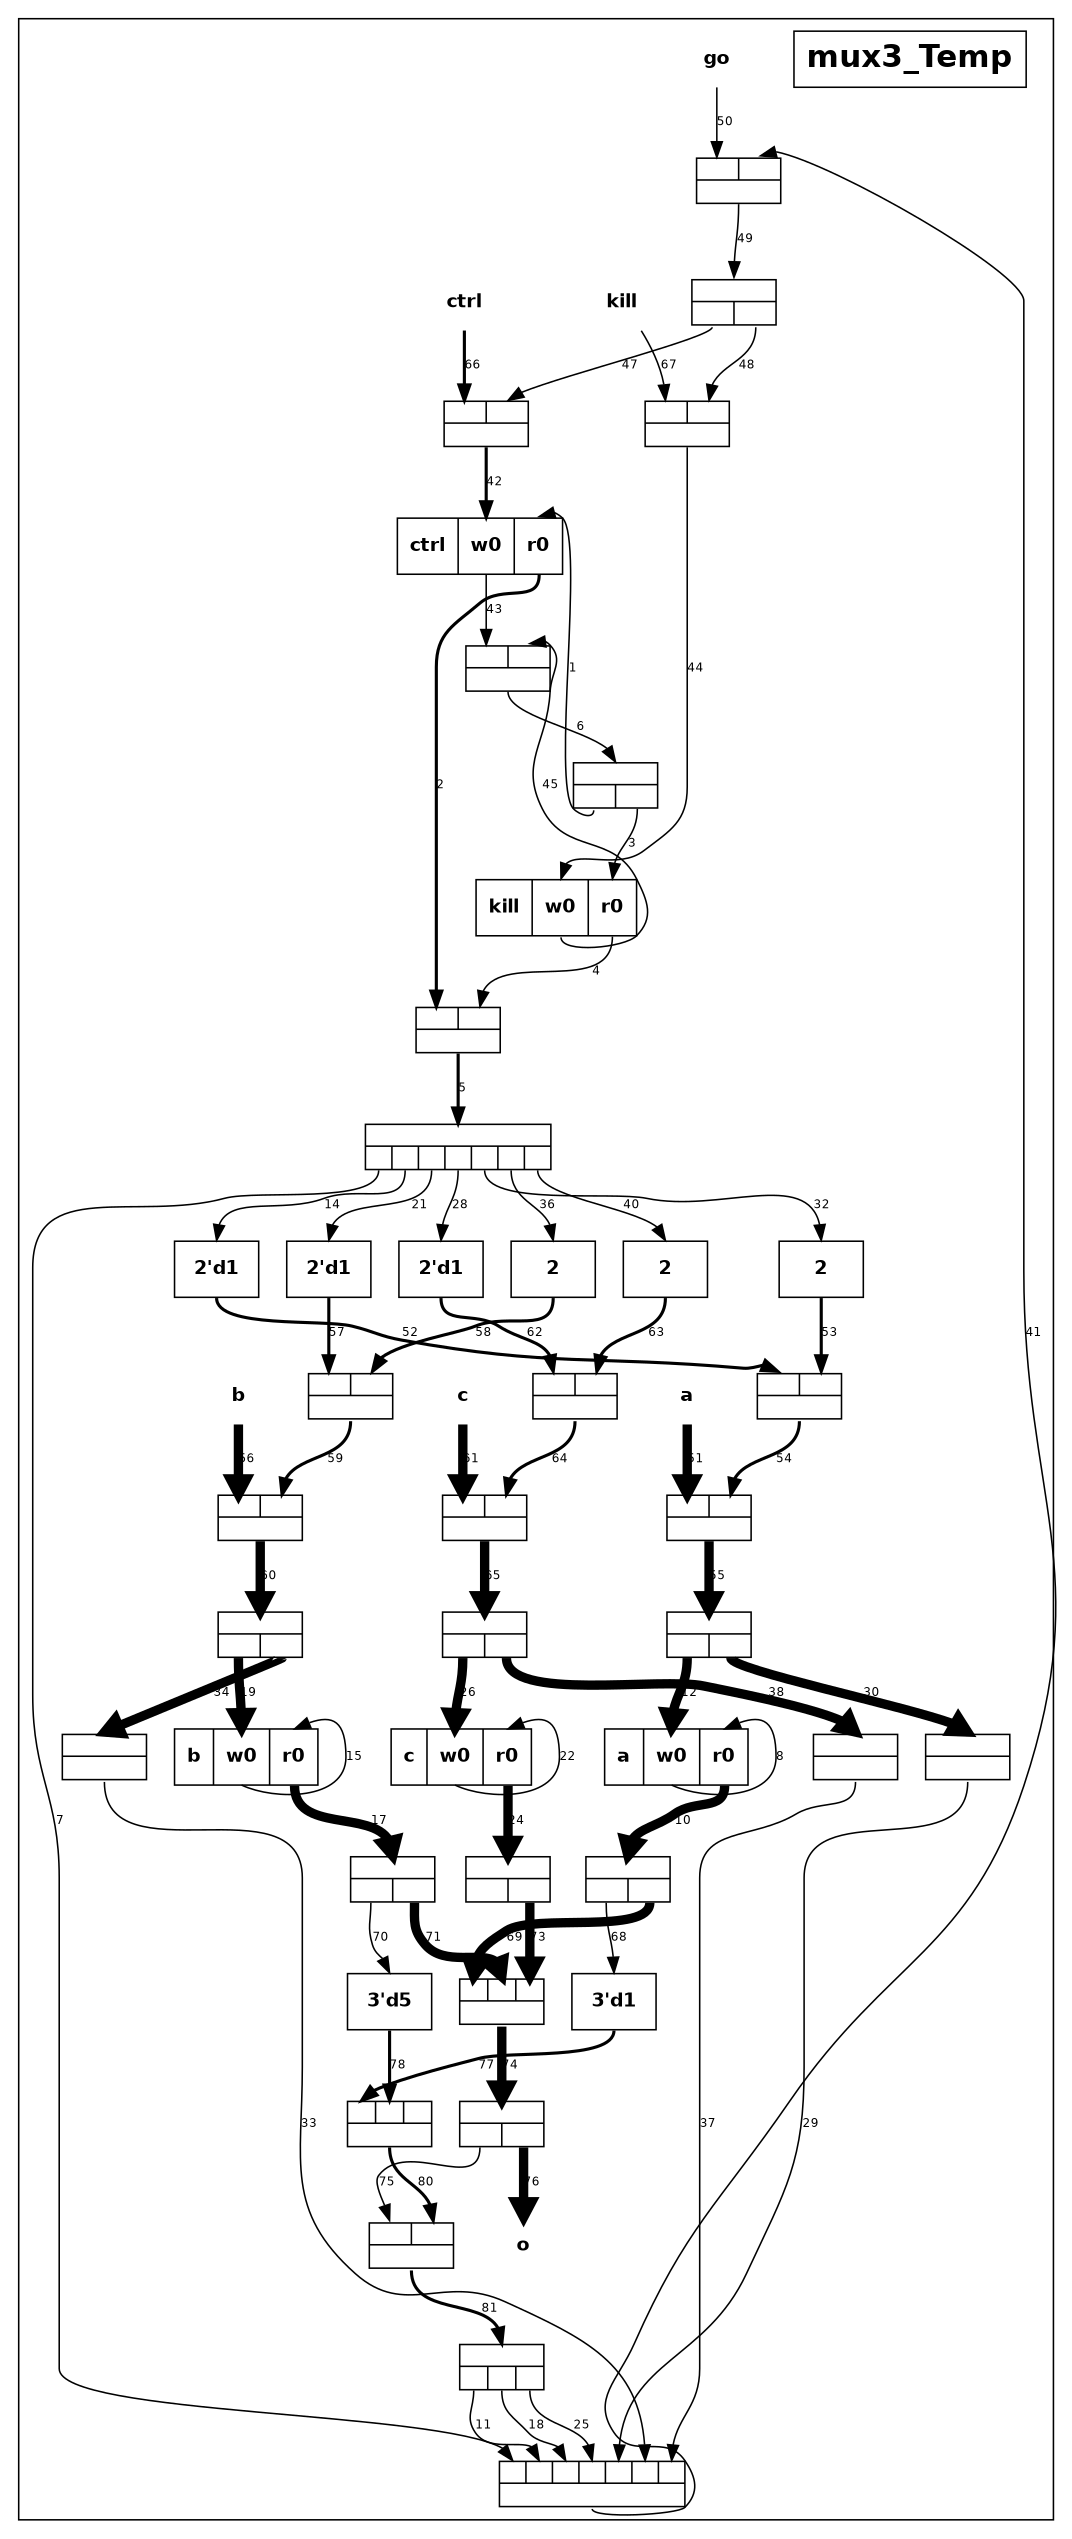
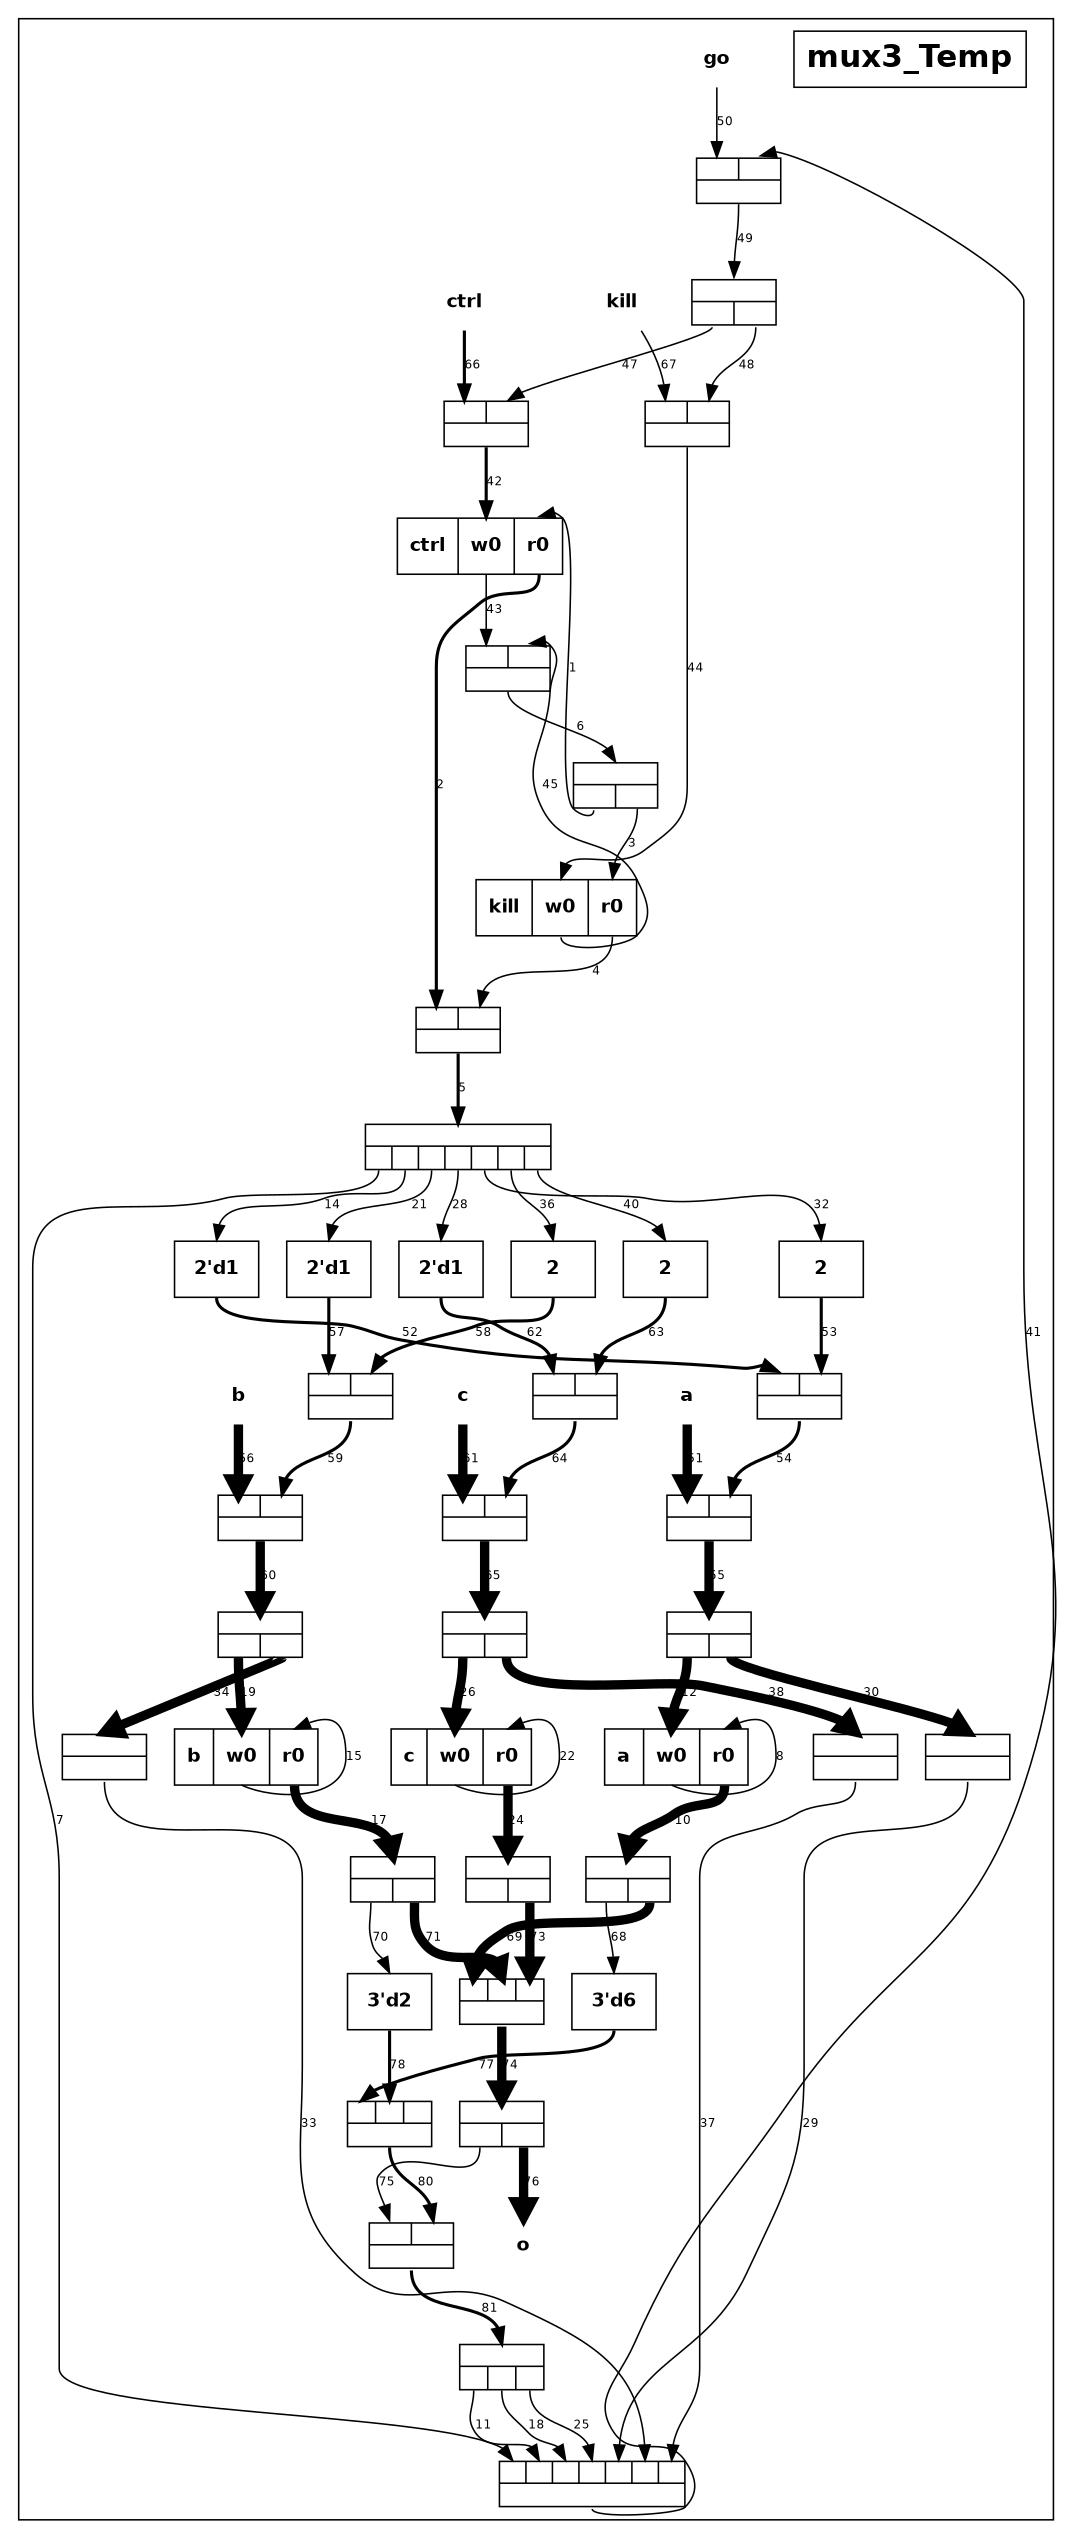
(390, 2002) -> (390, 2002)
(614, 2002) -> (614, 2002)
